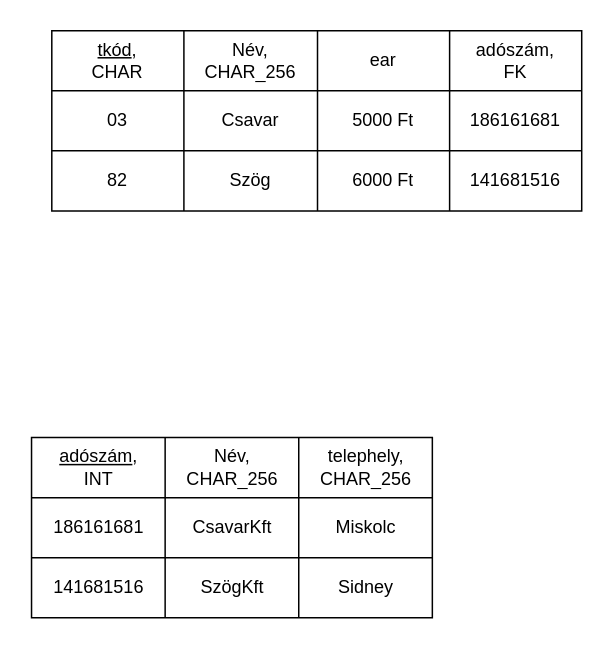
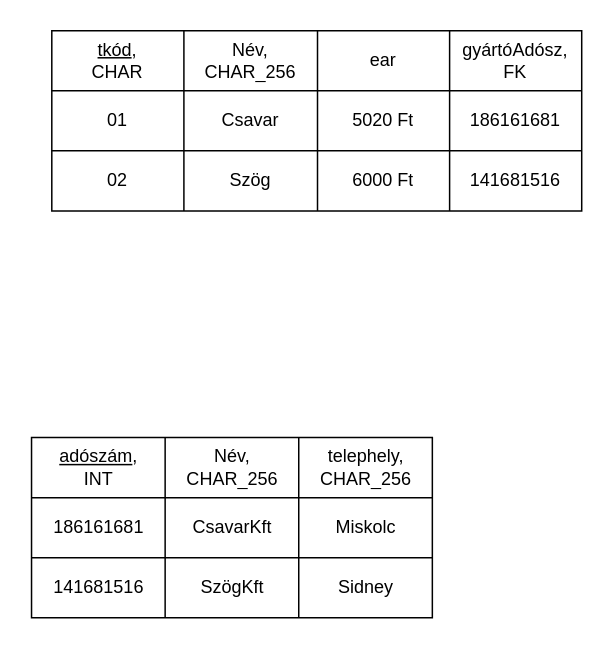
(515, 61) -> (515, 61)
(118, 121) -> (118, 121)
(383, 121) -> (383, 121)
(118, 181) -> (118, 181)
